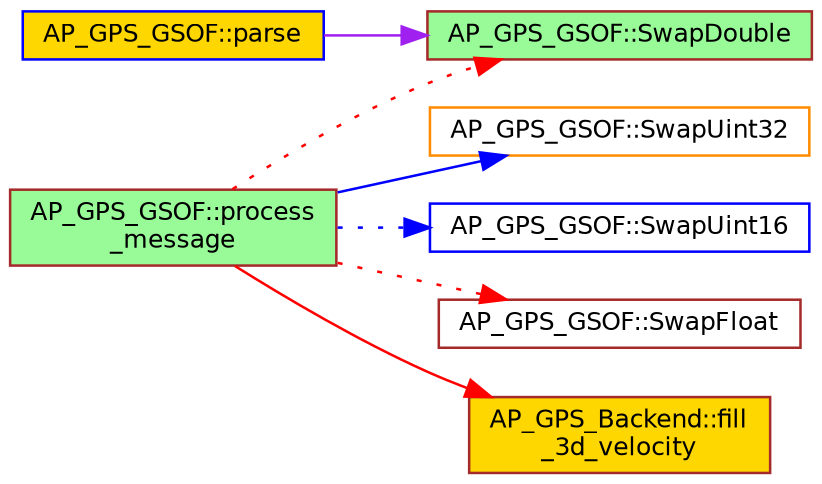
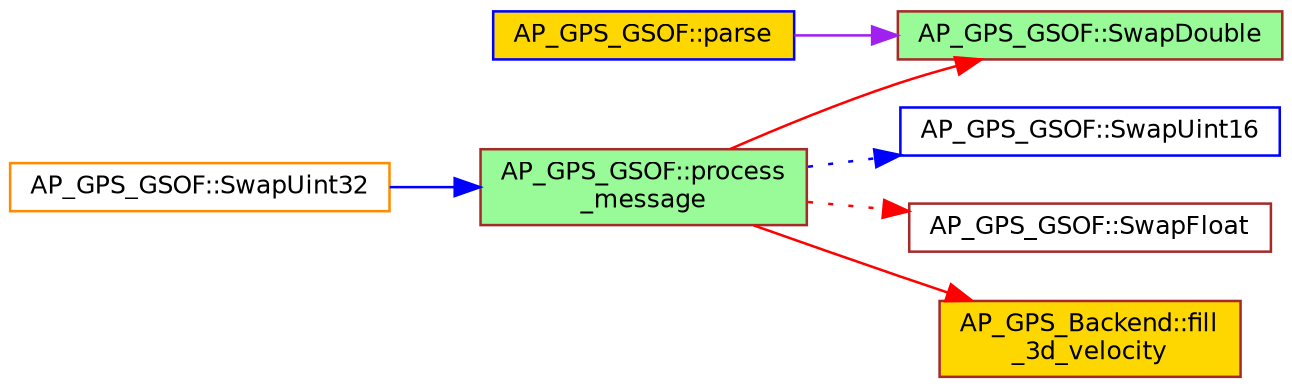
(351, 120) -> (842, 103)
(409, 177) -> (422, 187)
